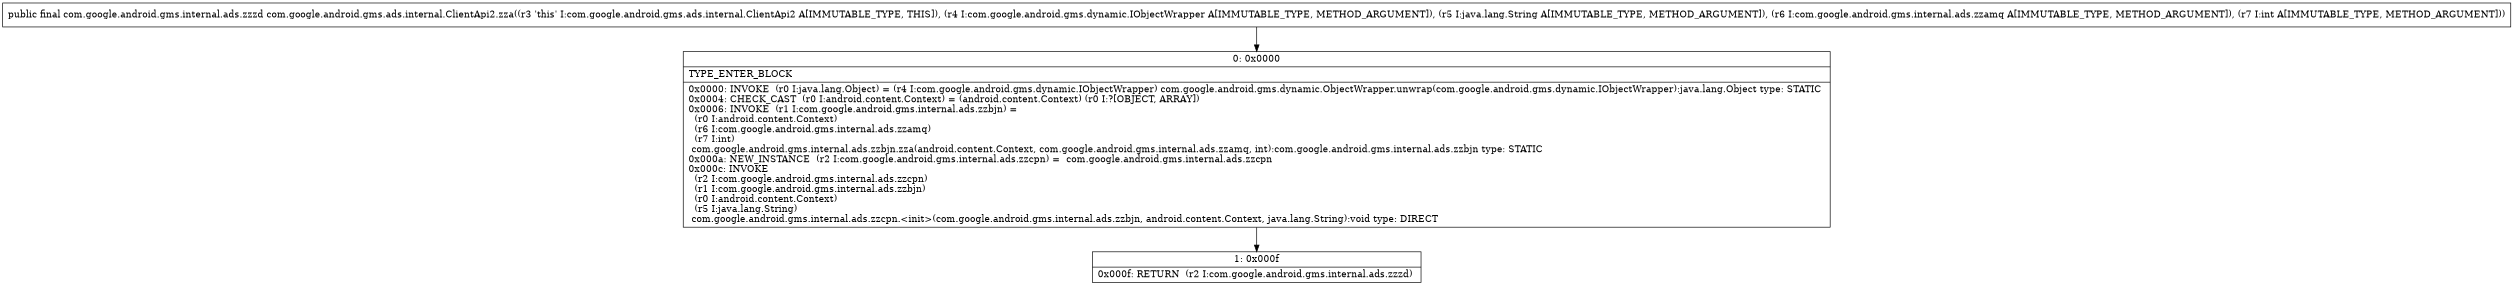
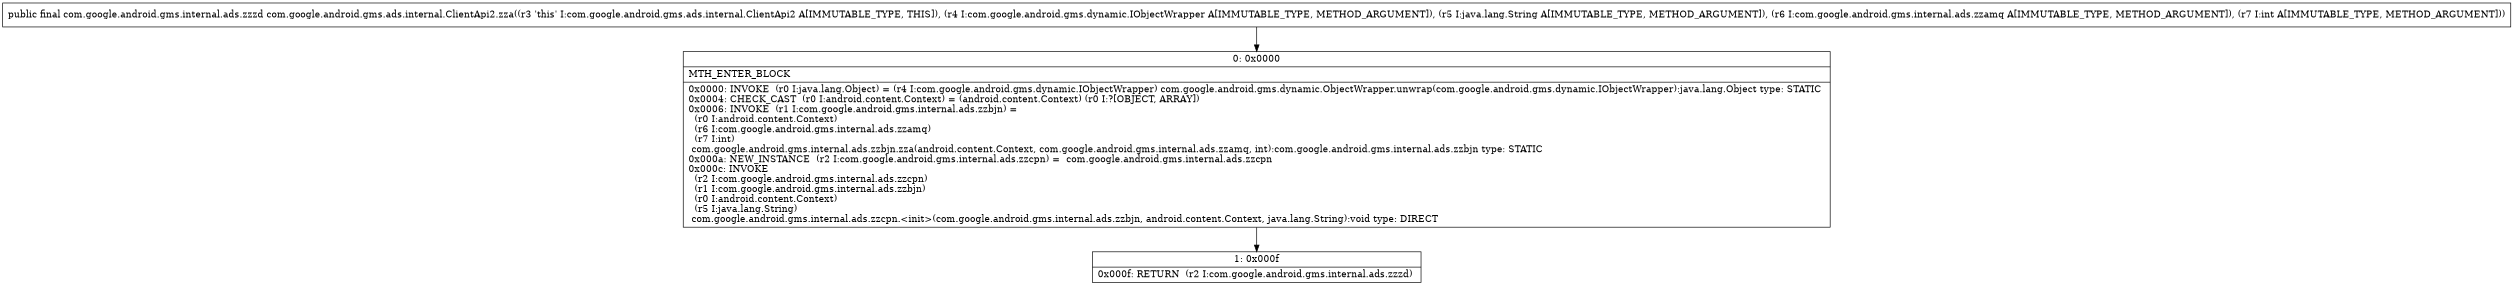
(741, 74) -> (740, 74)
